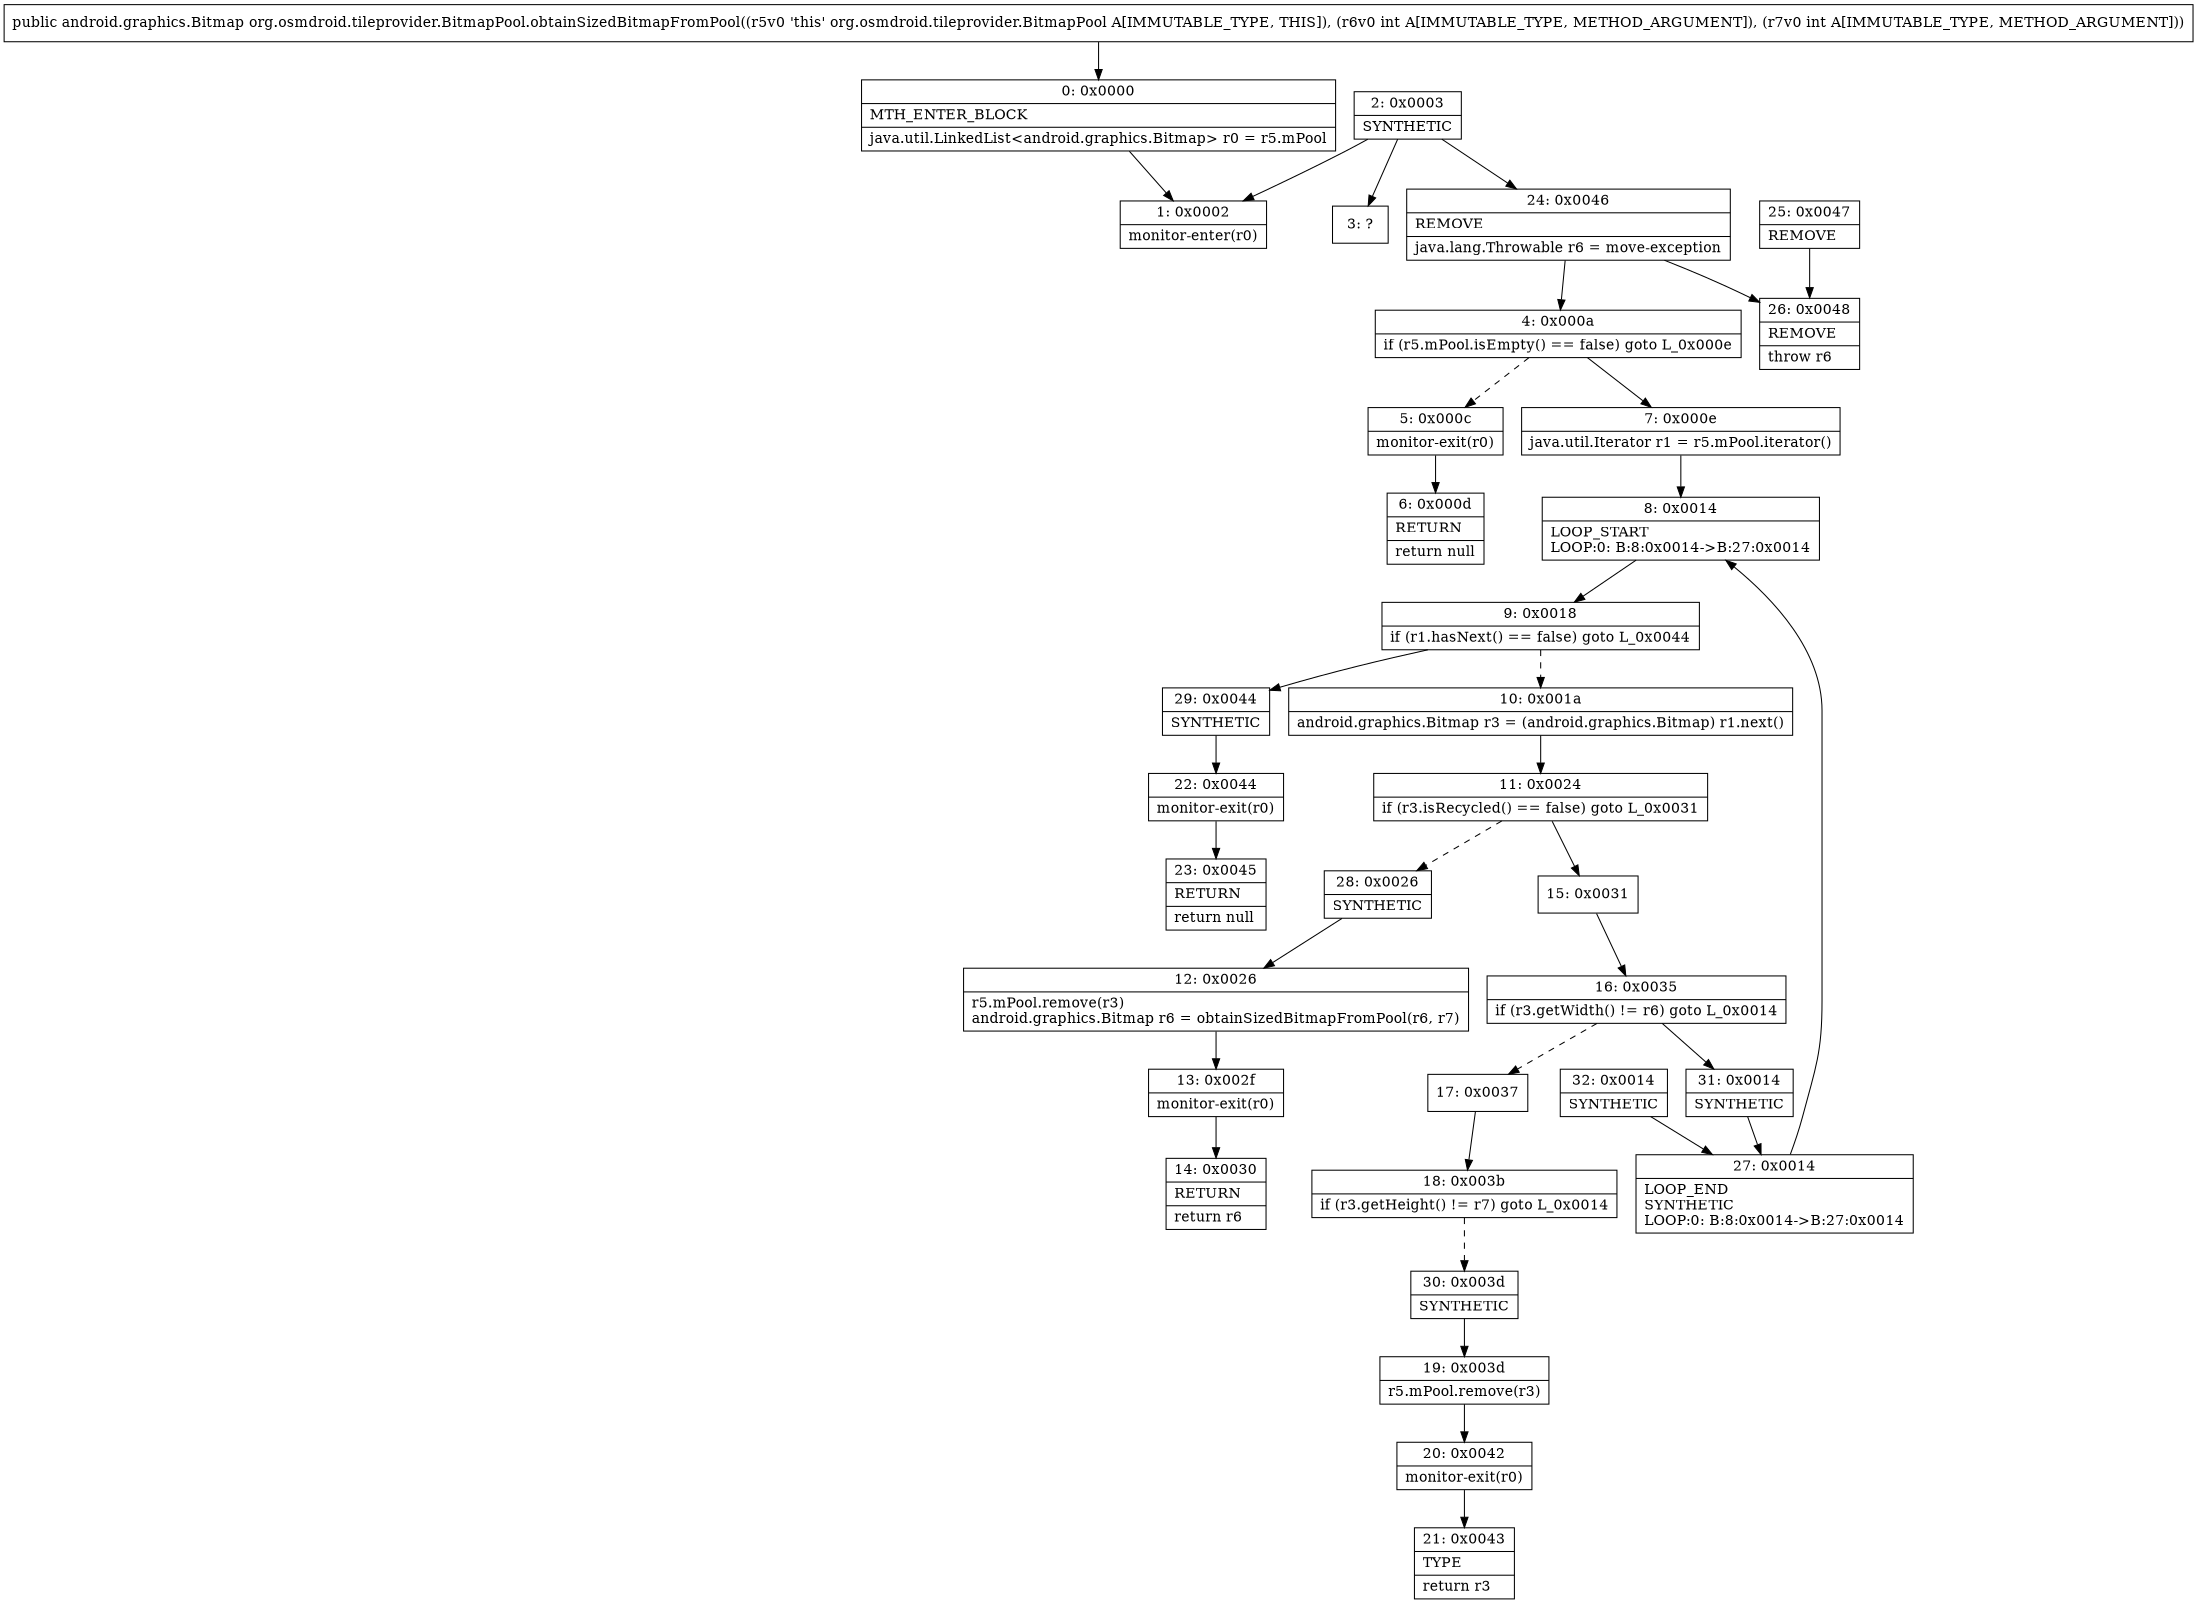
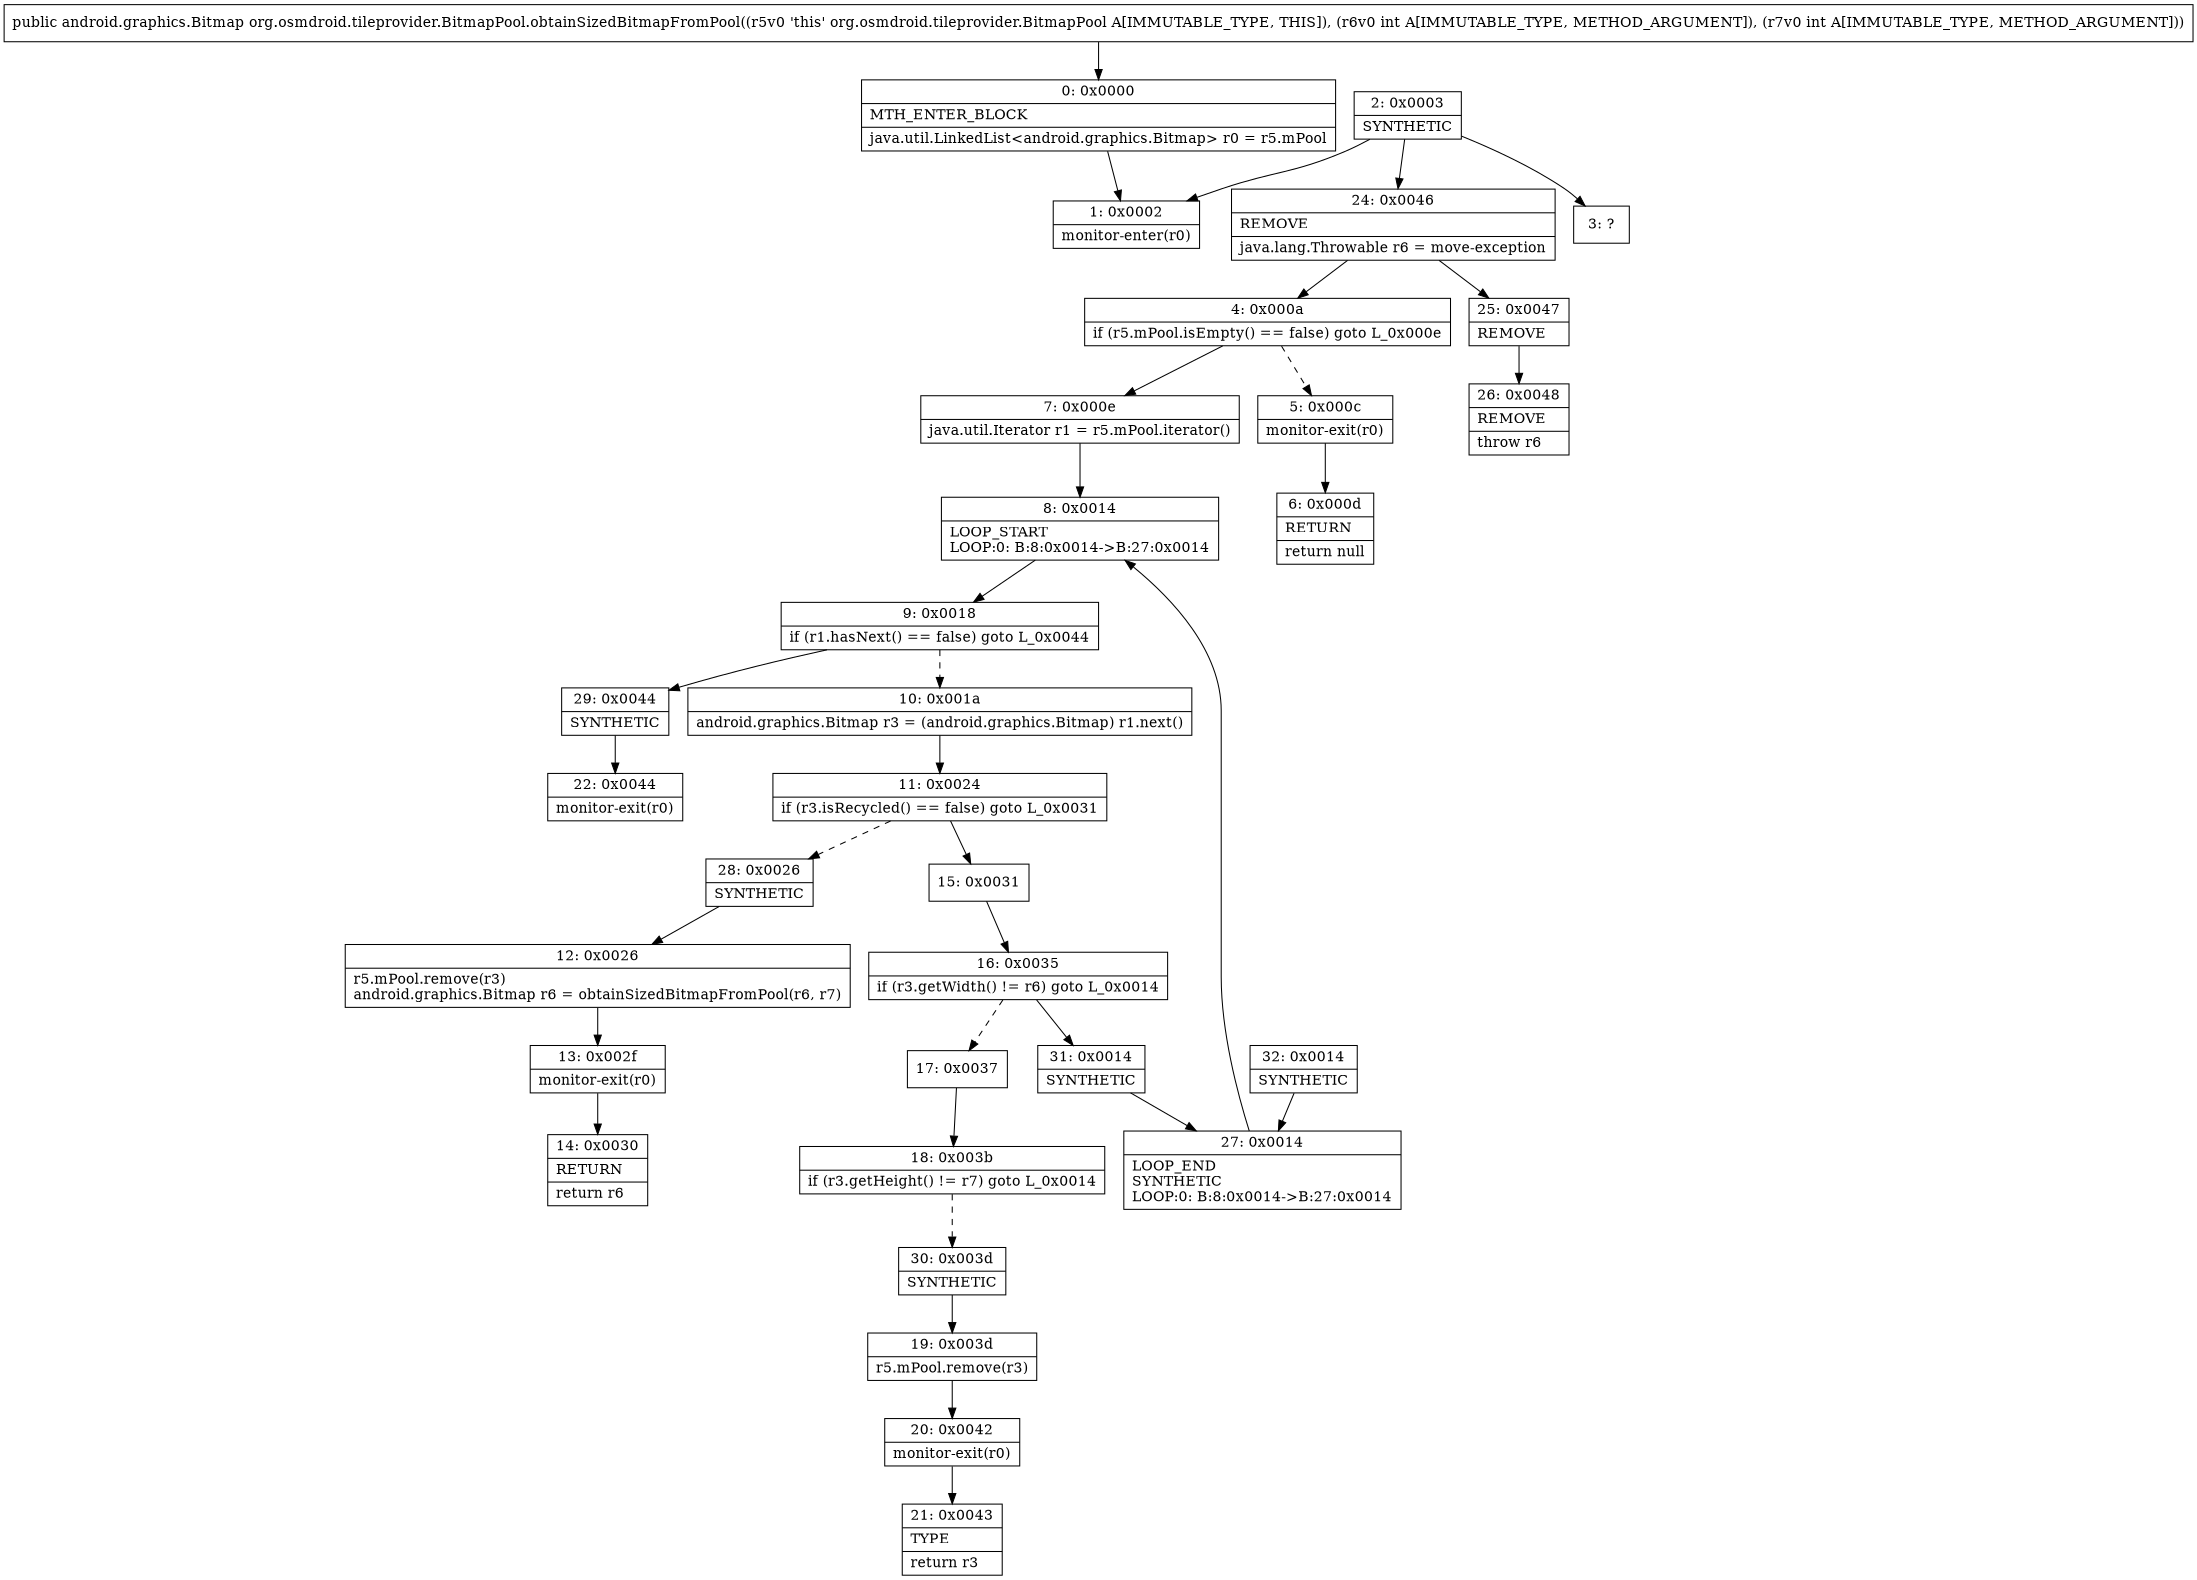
(1708, 278) -> (1460, 276)
(1216, 895) -> none
